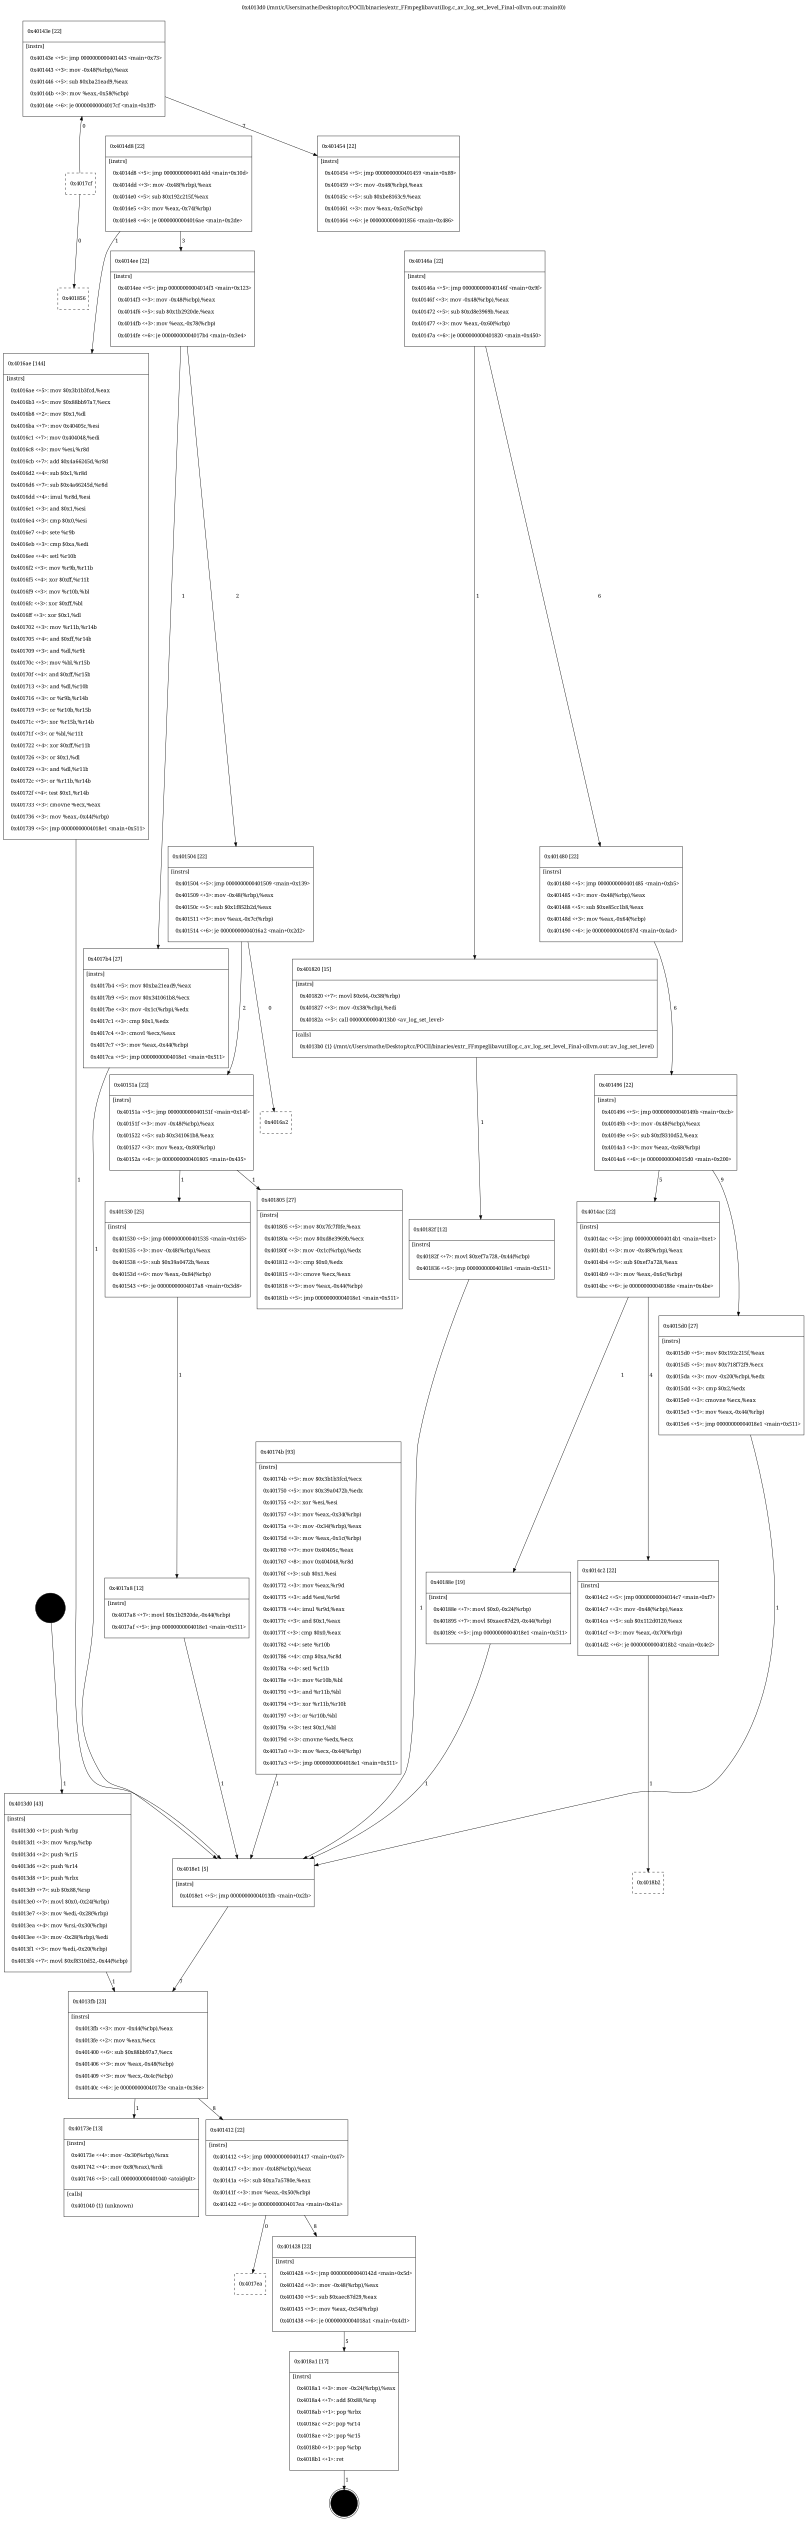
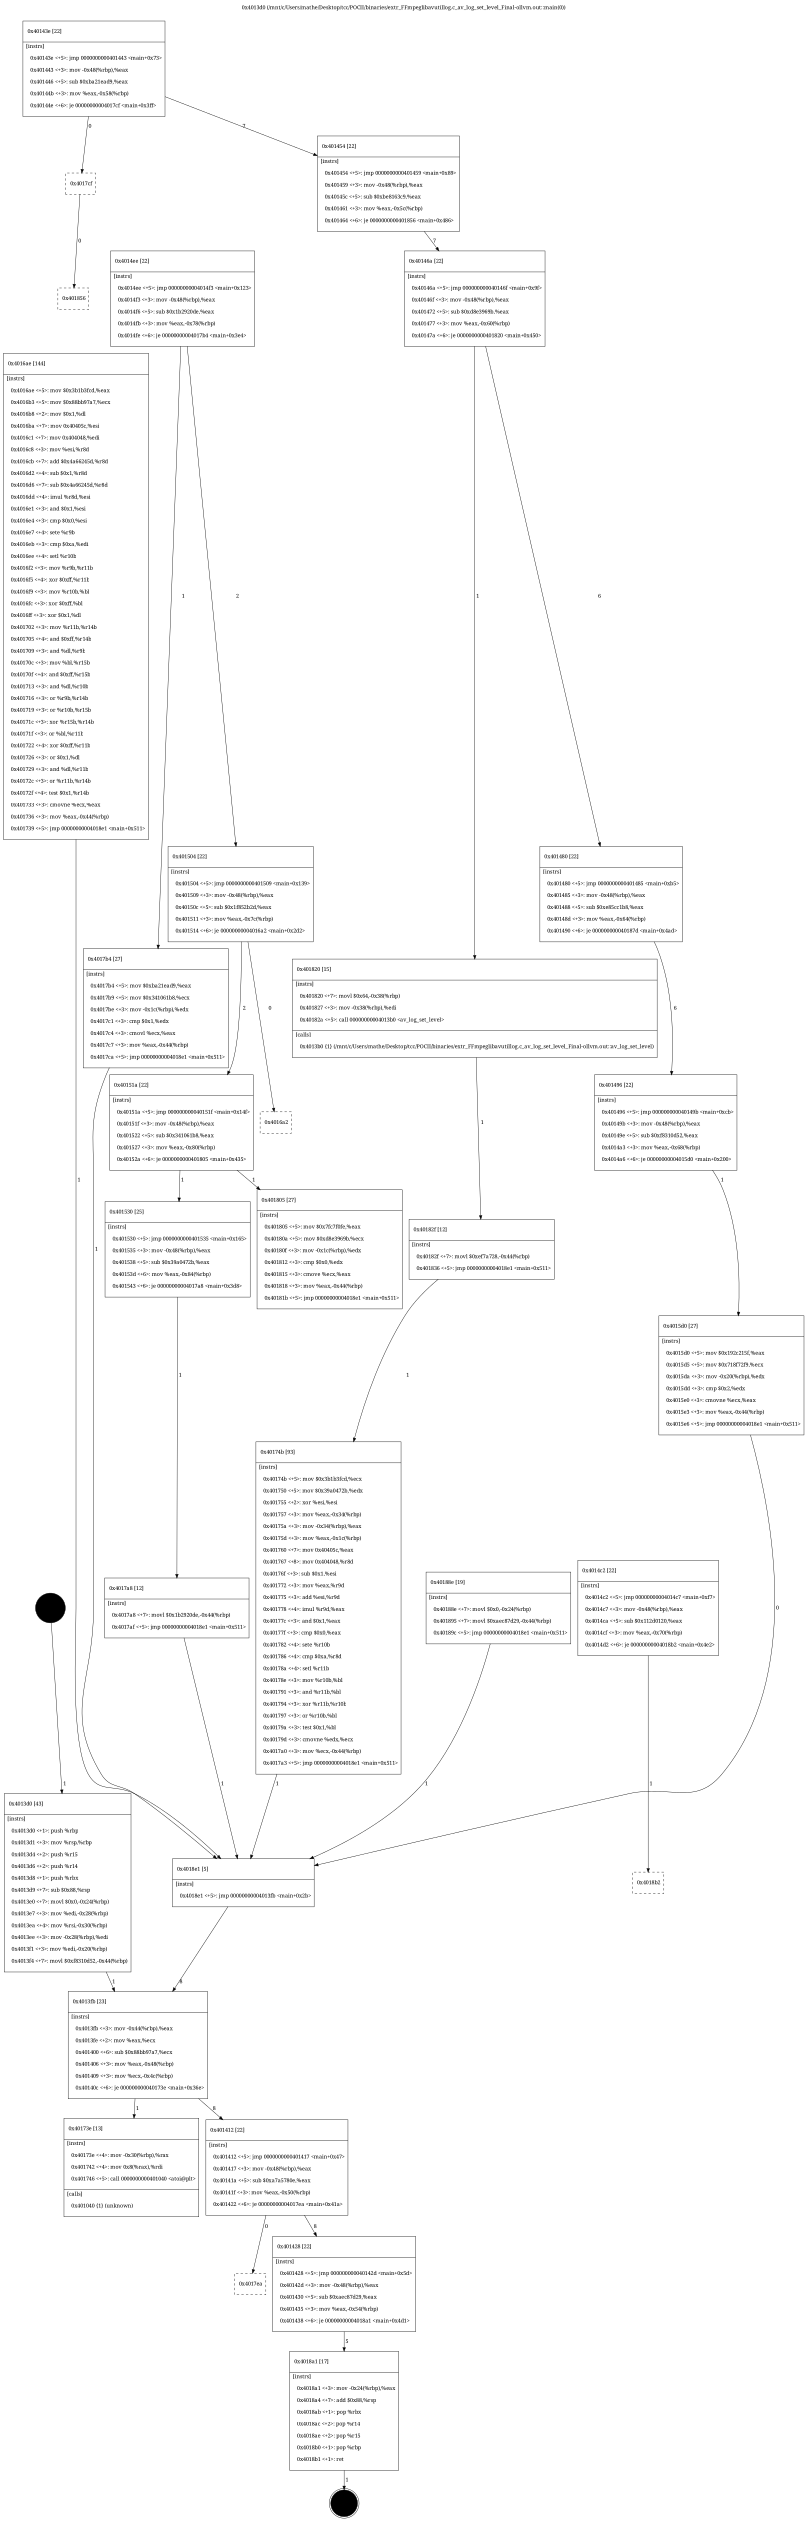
(80, 147) -> (85, 143)
(179, 184) -> none
none -> (430, 240)
(721, 1180) -> (721, 1180)
(648, 1249) -> none
(416, 1588) -> (385, 1352)
(777, 1608) -> (777, 1608)
(180, 1982) -> (180, 1982)
